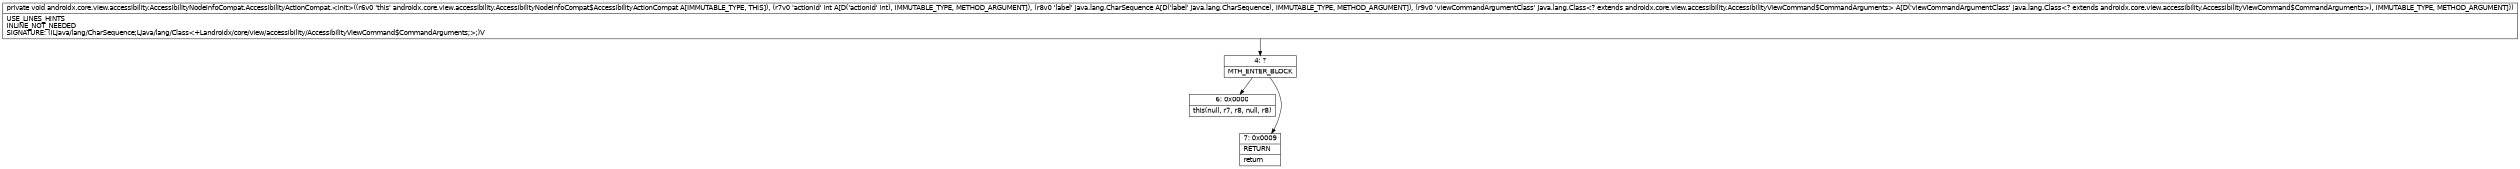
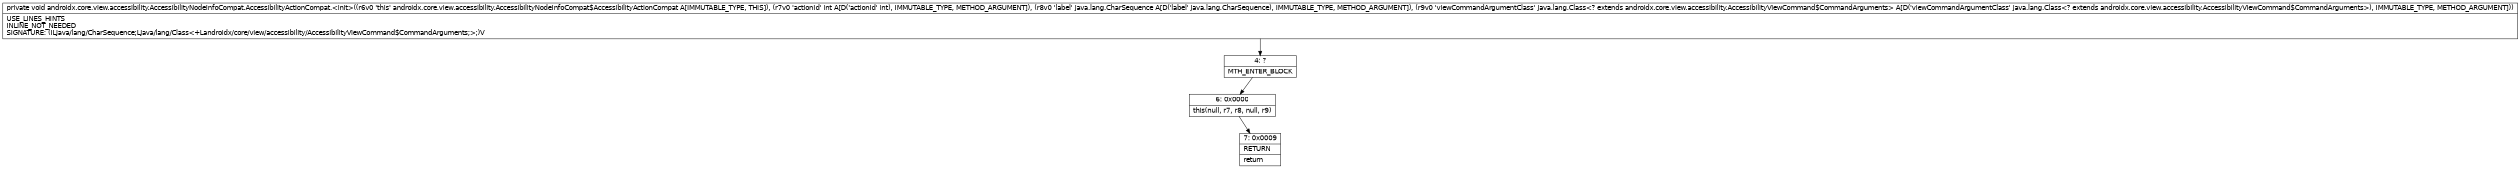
(1281, 103) -> (1243, 123)
(1232, 111) -> (1232, 111)
